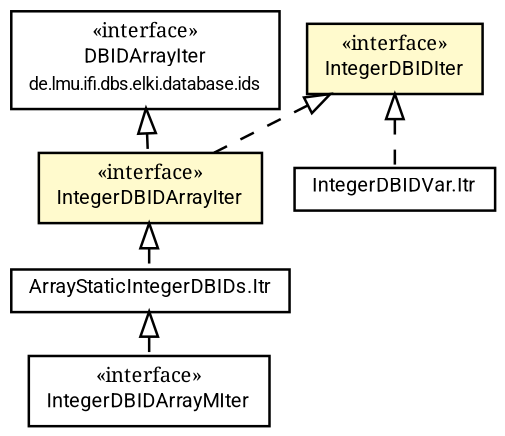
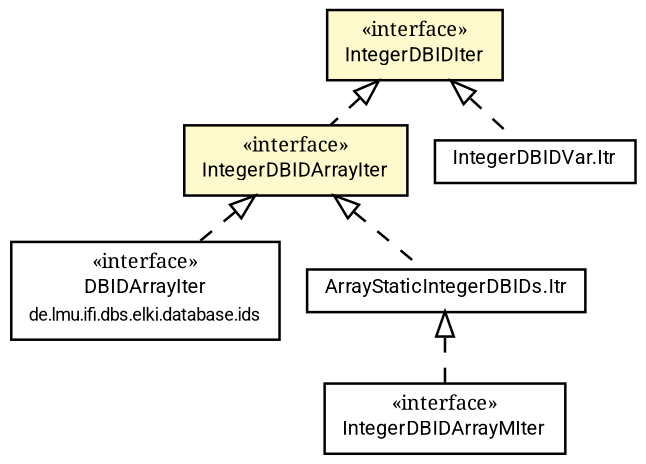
(147, 143) -> (218, 226)
